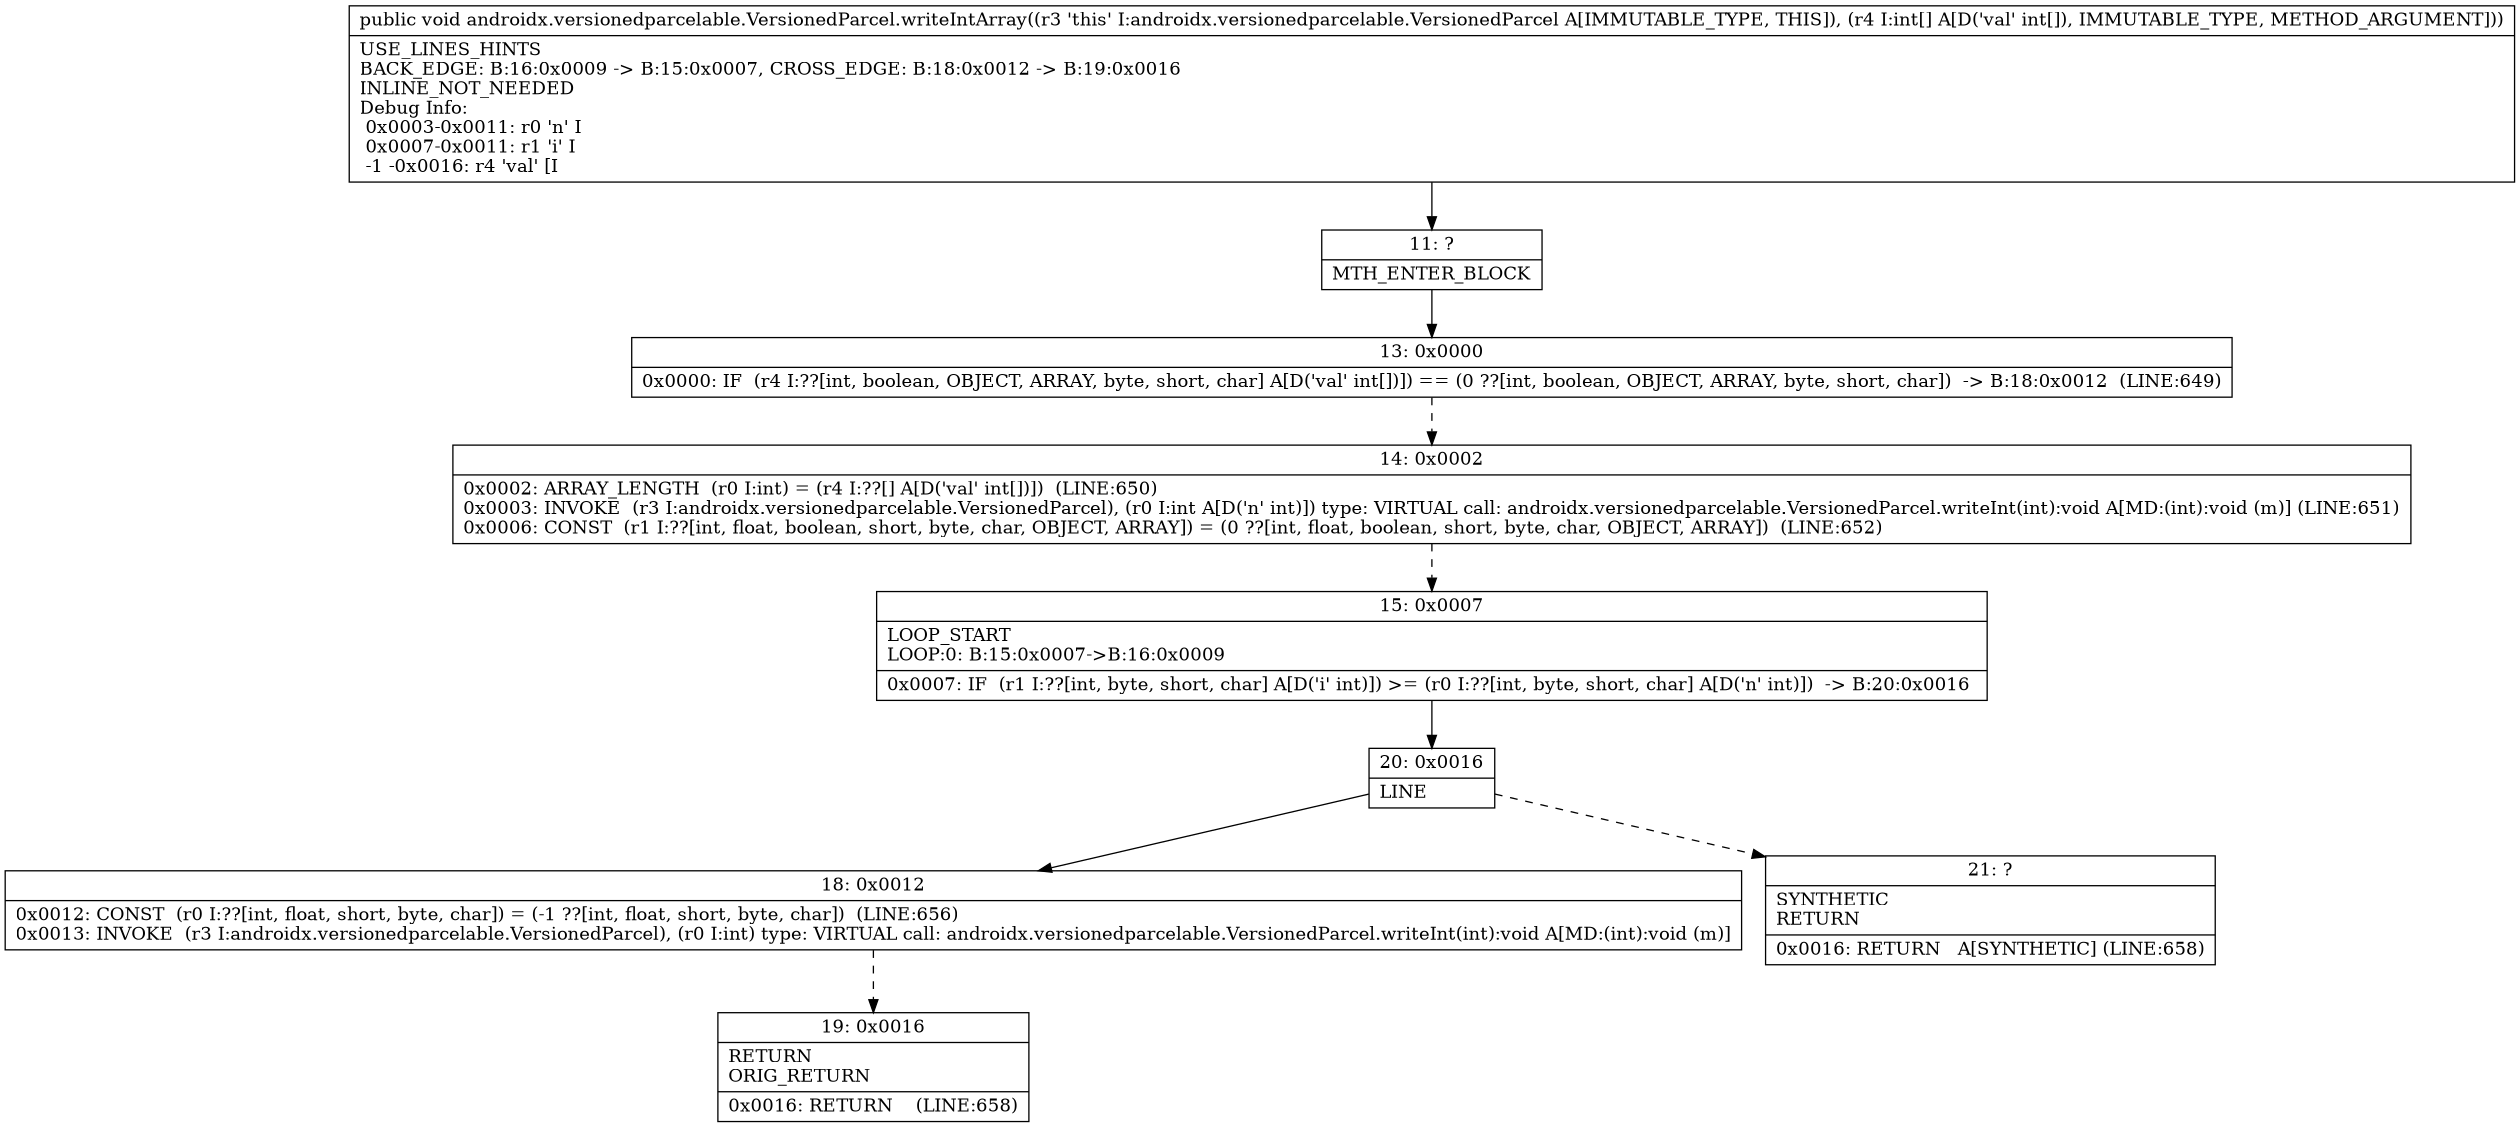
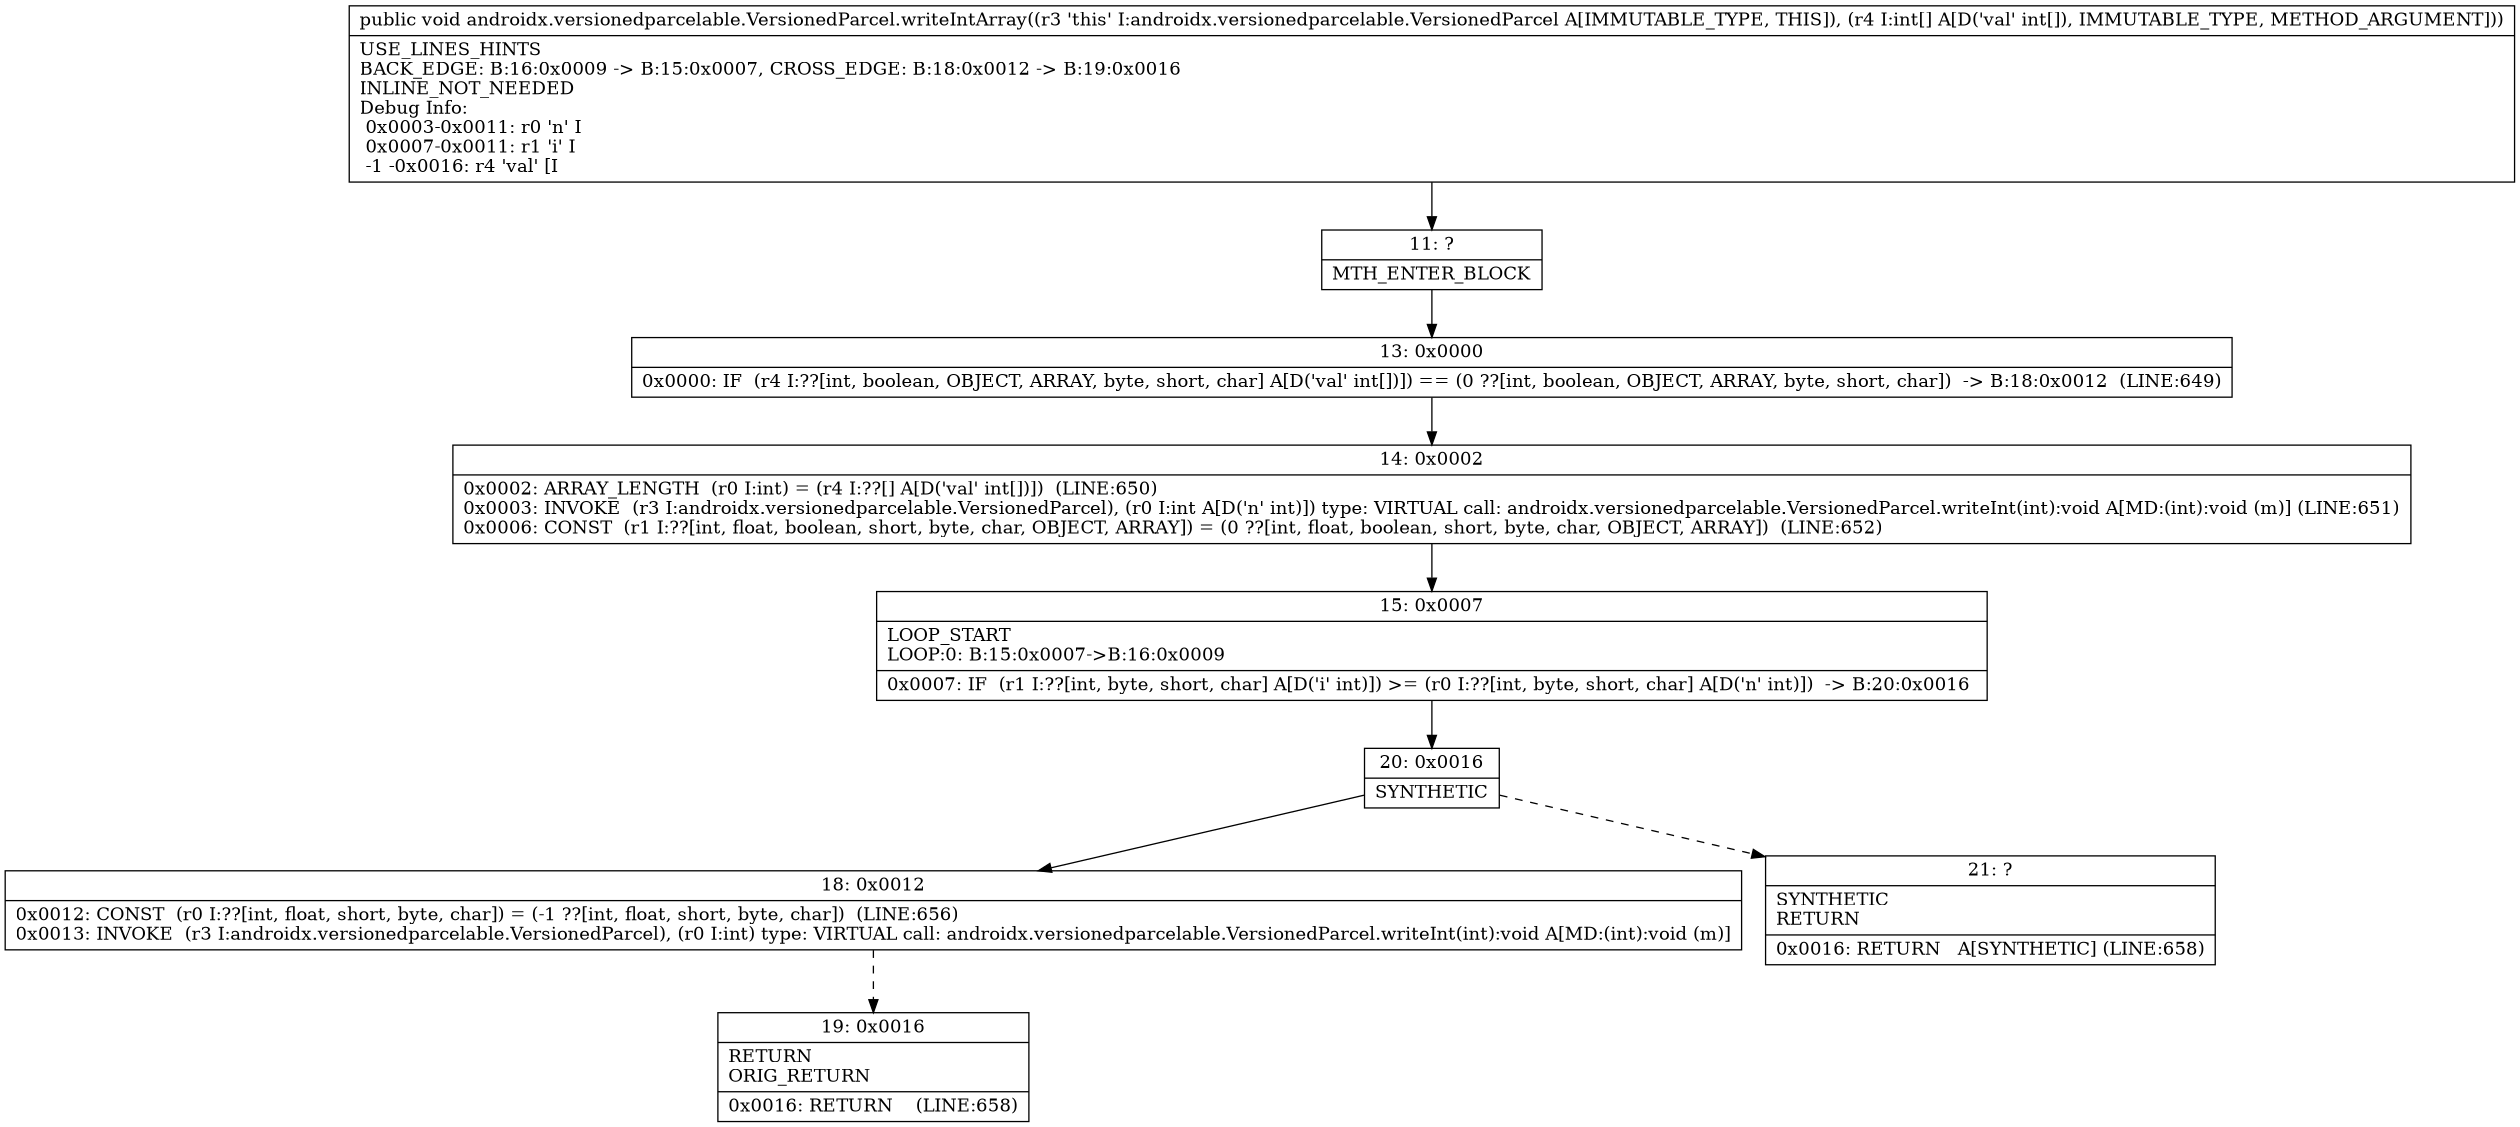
(1432, 415) -> (1432, 415)
(1432, 561) -> (1432, 561)
(1403, 792) -> (1432, 792)
